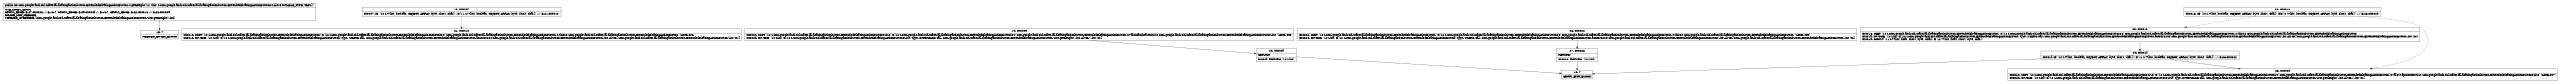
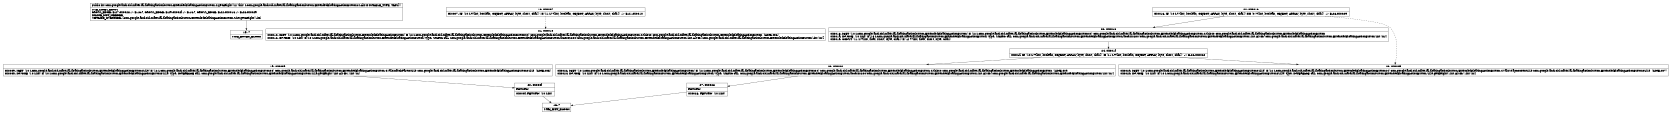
(2221, 22) -> (1190, 22)
(160, 37) -> (246, 37)
(1818, 66) -> (985, 61)
(1577, 77) -> (557, 109)
